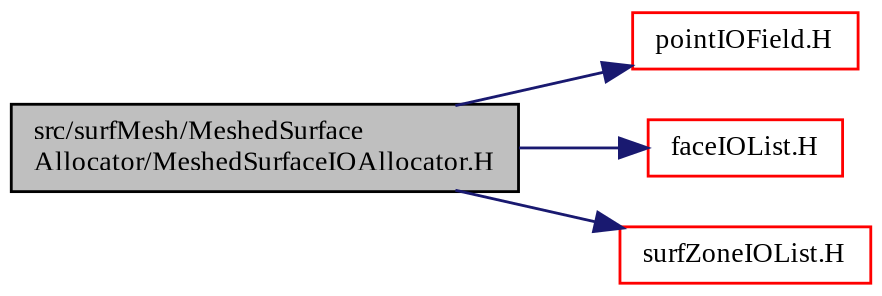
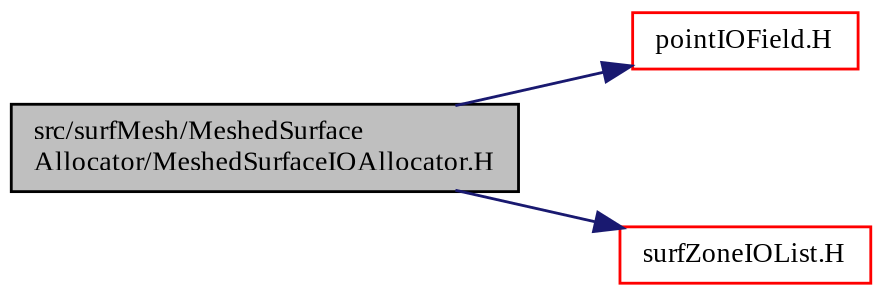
(745, 148) -> none
